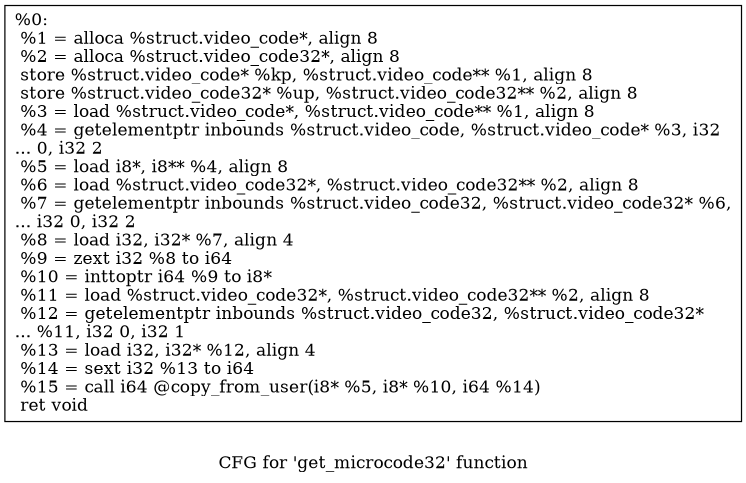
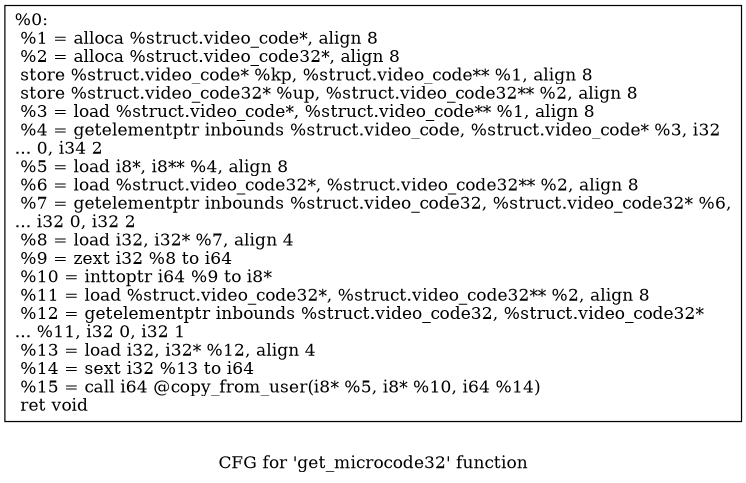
(59, 149) -> (59, 149)
